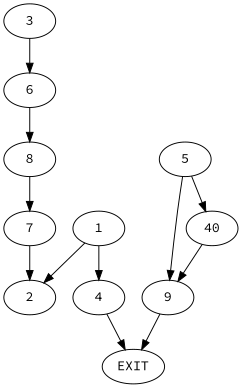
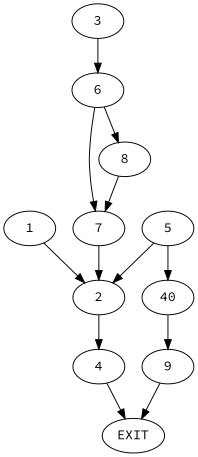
none -> (89, 155)
(176, 223) -> (137, 260)
(99, 258) -> (99, 327)
